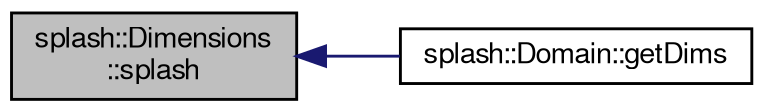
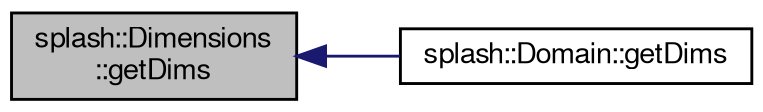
(154, 56) -> (154, 56)
